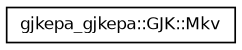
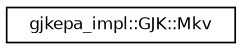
(121, 25) -> (121, 25)
